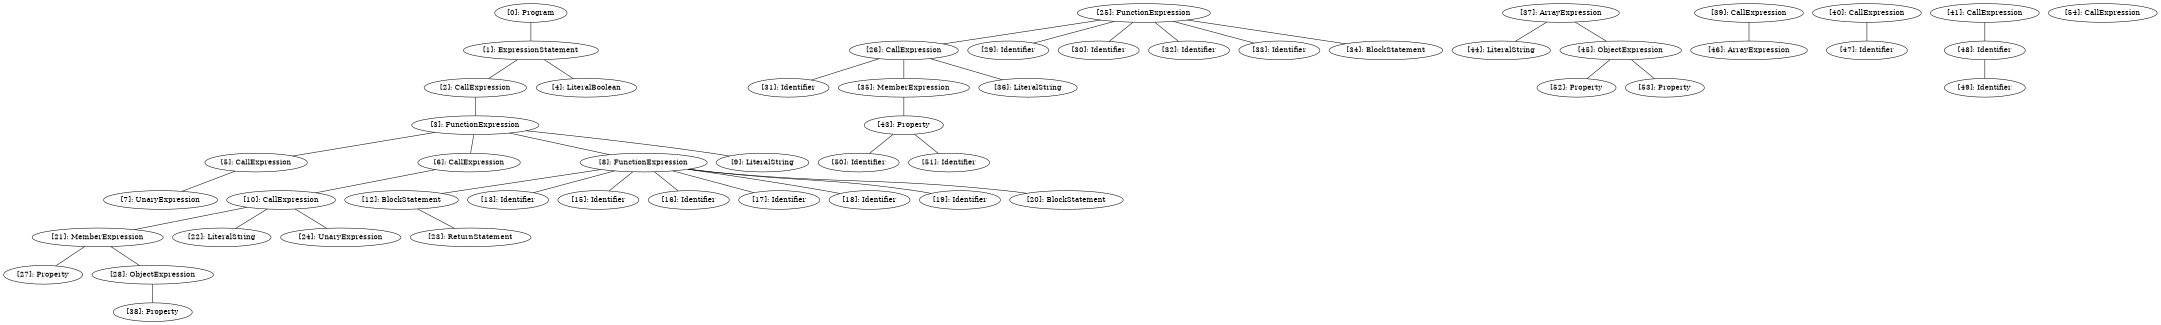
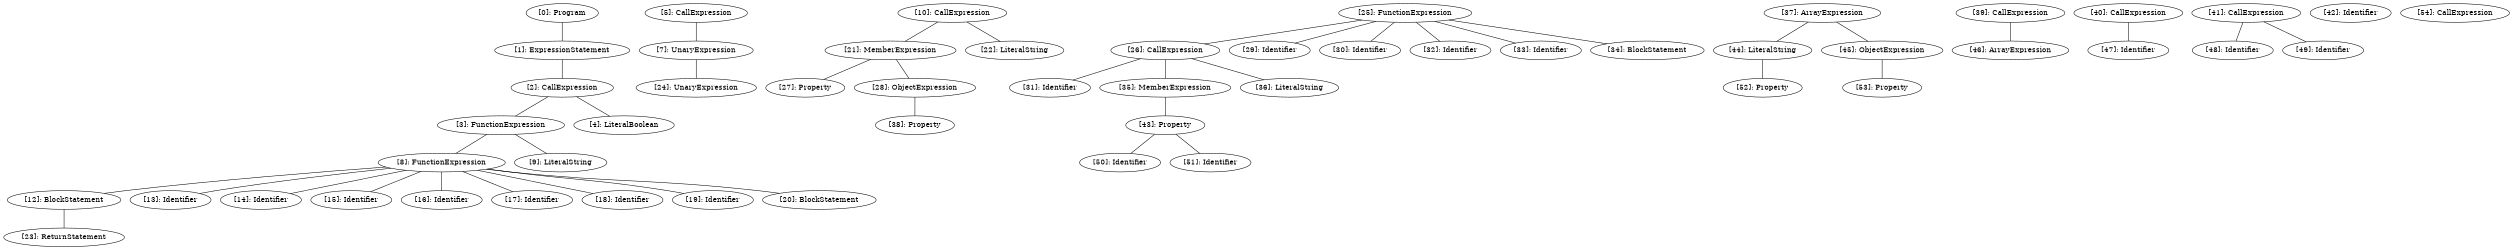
none -> (2351, 13)
(559, 69) -> (593, 107)
(1598, 69) -> (1763, 69)
(1985, 69) -> (2285, 32)
(364, 144) -> none
(469, 163) -> none
none -> (261, 200)
(311, 219) -> (696, 69)
